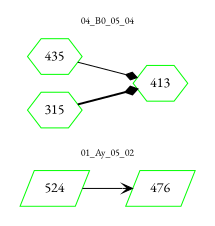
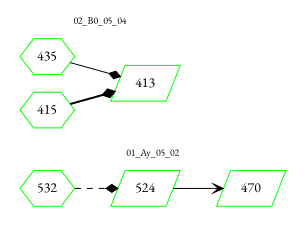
(108, 21) -> (100, 21)
(160, 83) -> (146, 83)
(55, 110) -> (47, 110)
none -> (47, 188)
(160, 188) -> (251, 188)
